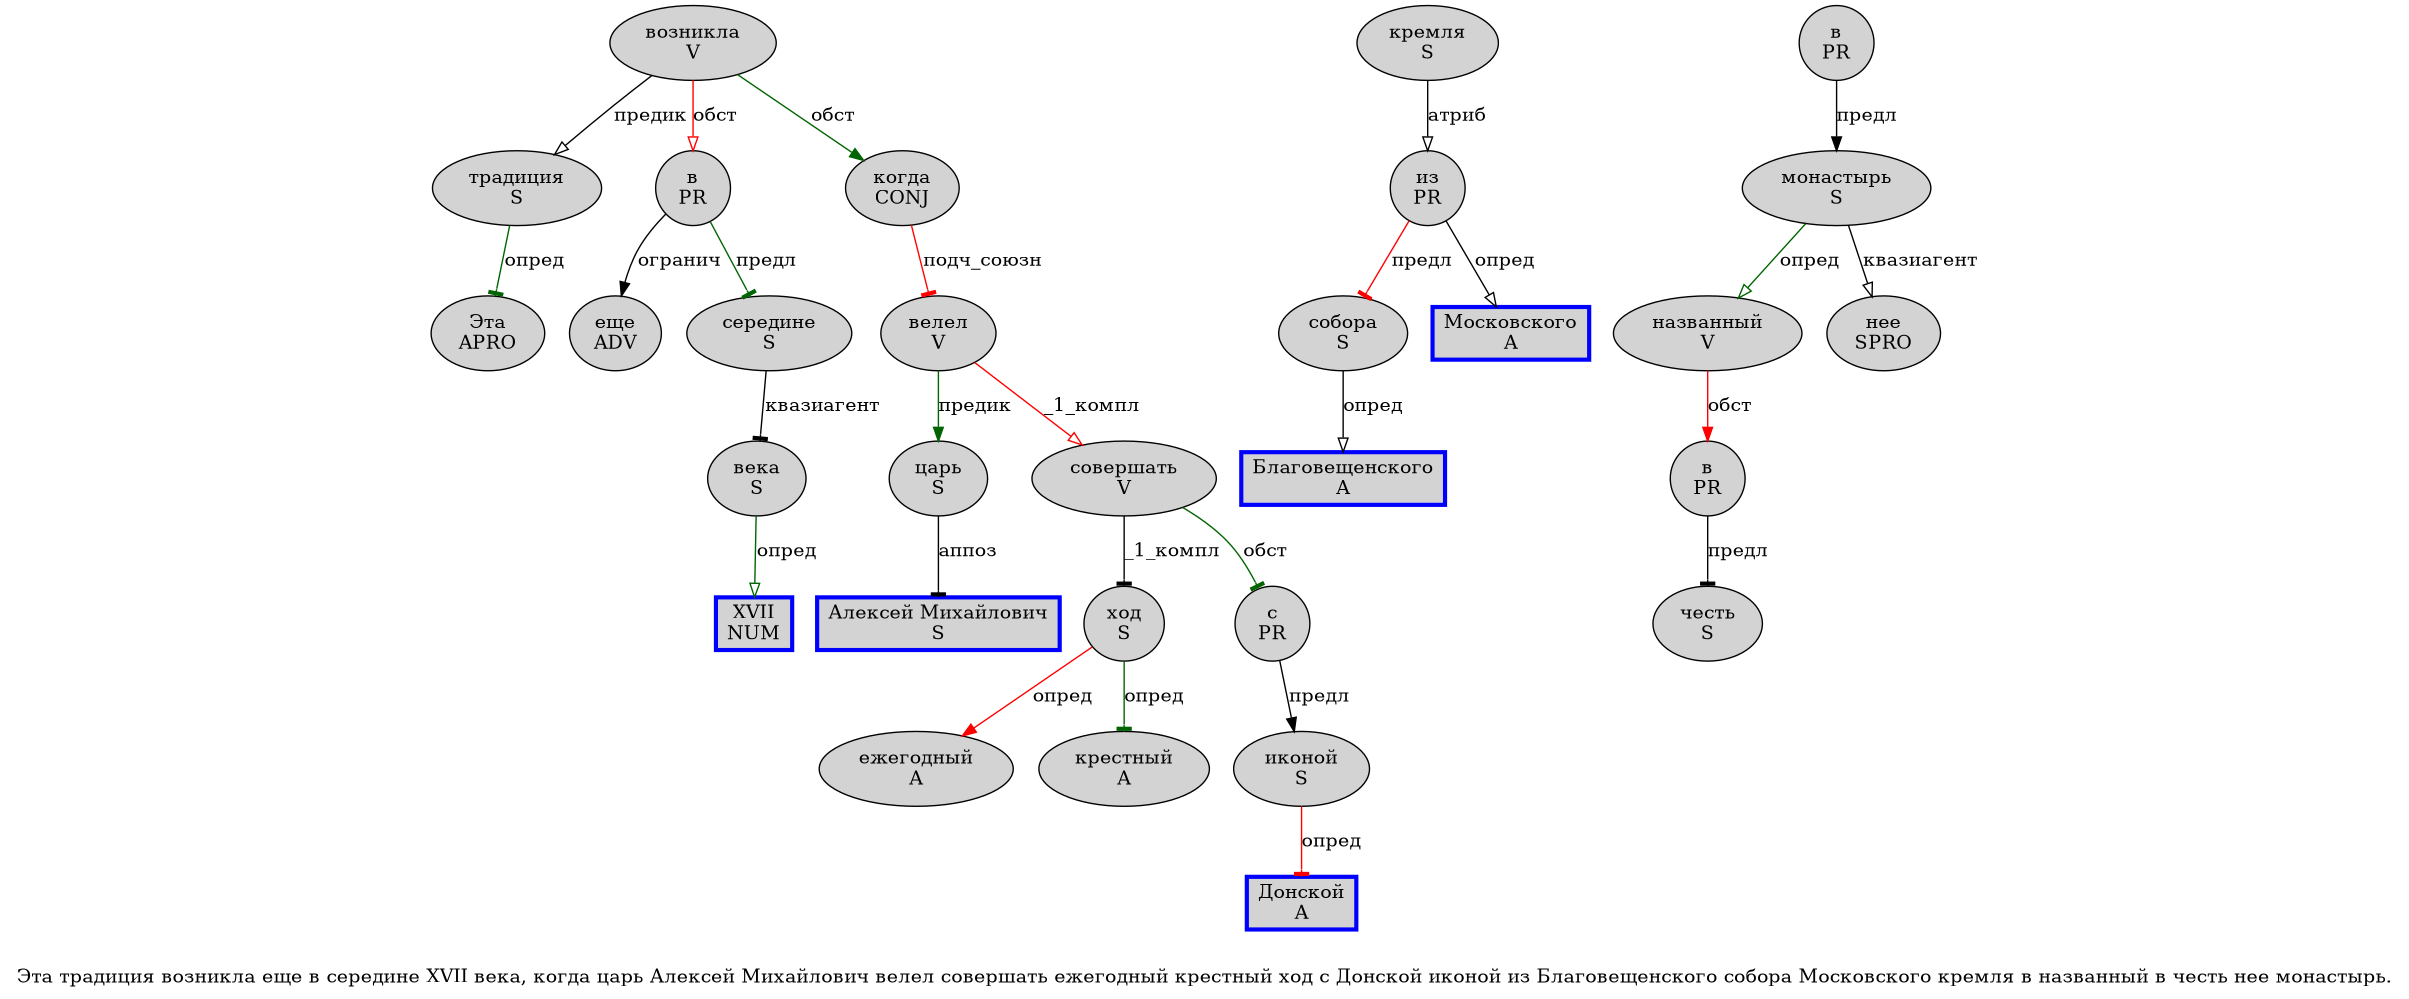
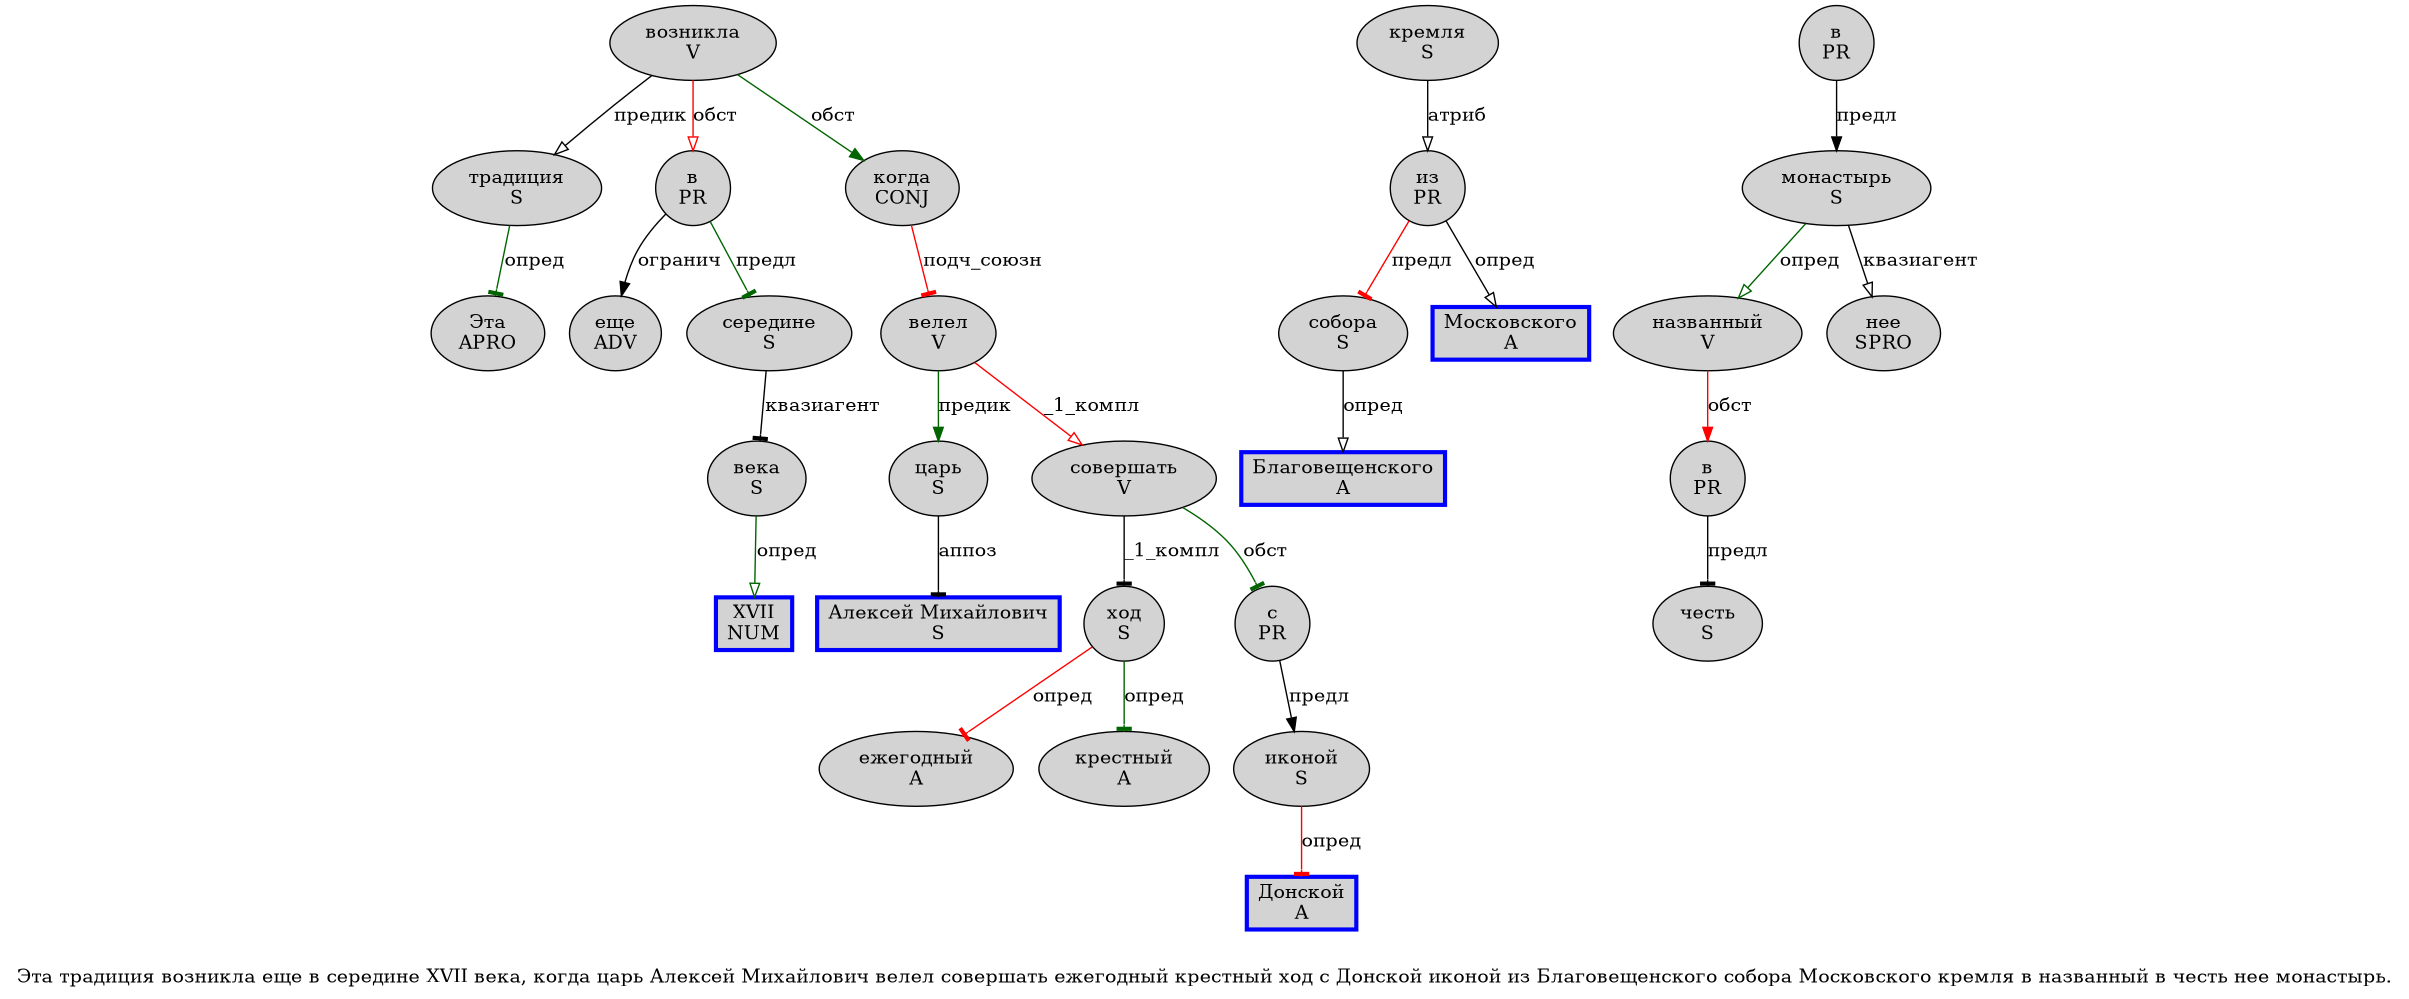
(1030, 689) -> (1030, 689)
